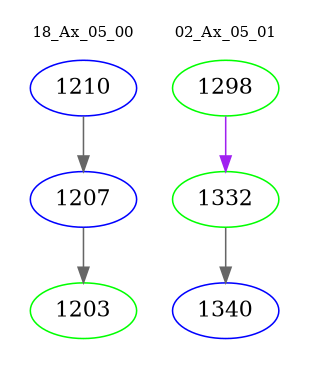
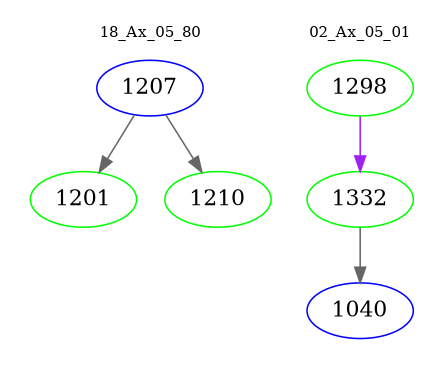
(83, 33) -> (151, 33)
(83, 88) -> (218, 199)
(83, 136) -> (180, 137)
(83, 311) -> (83, 199)
(226, 311) -> (360, 311)
